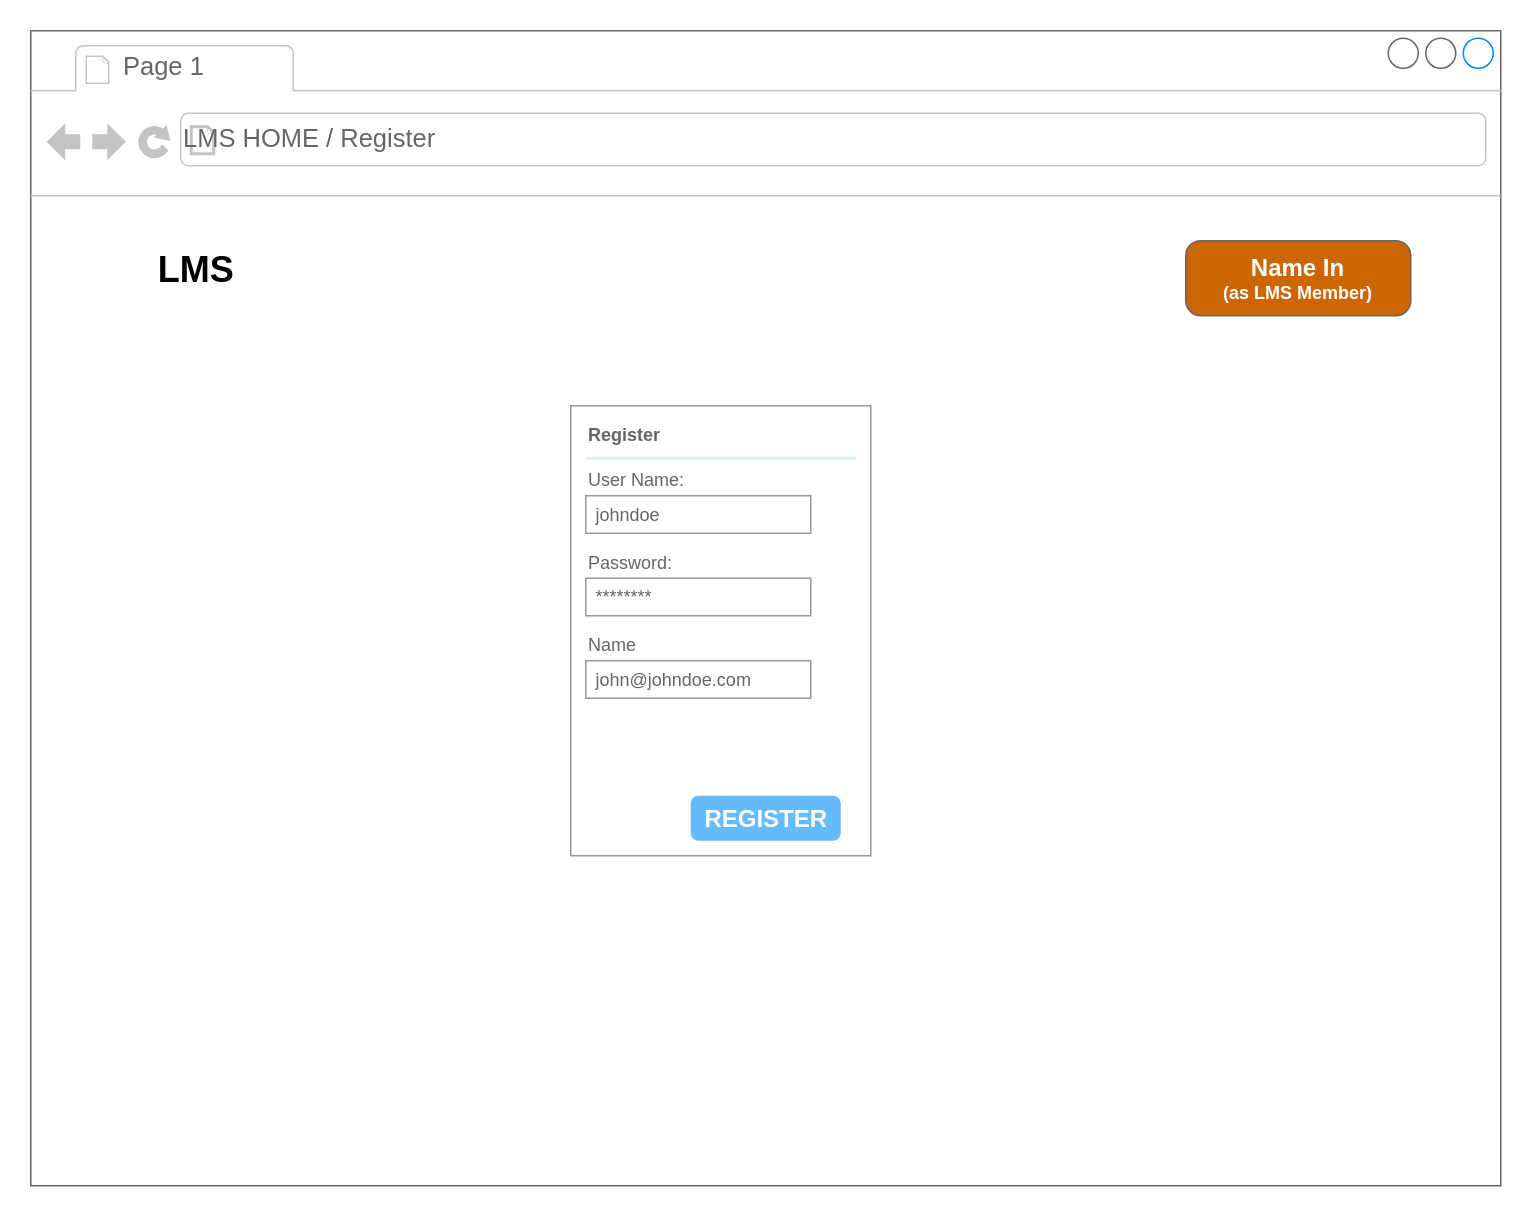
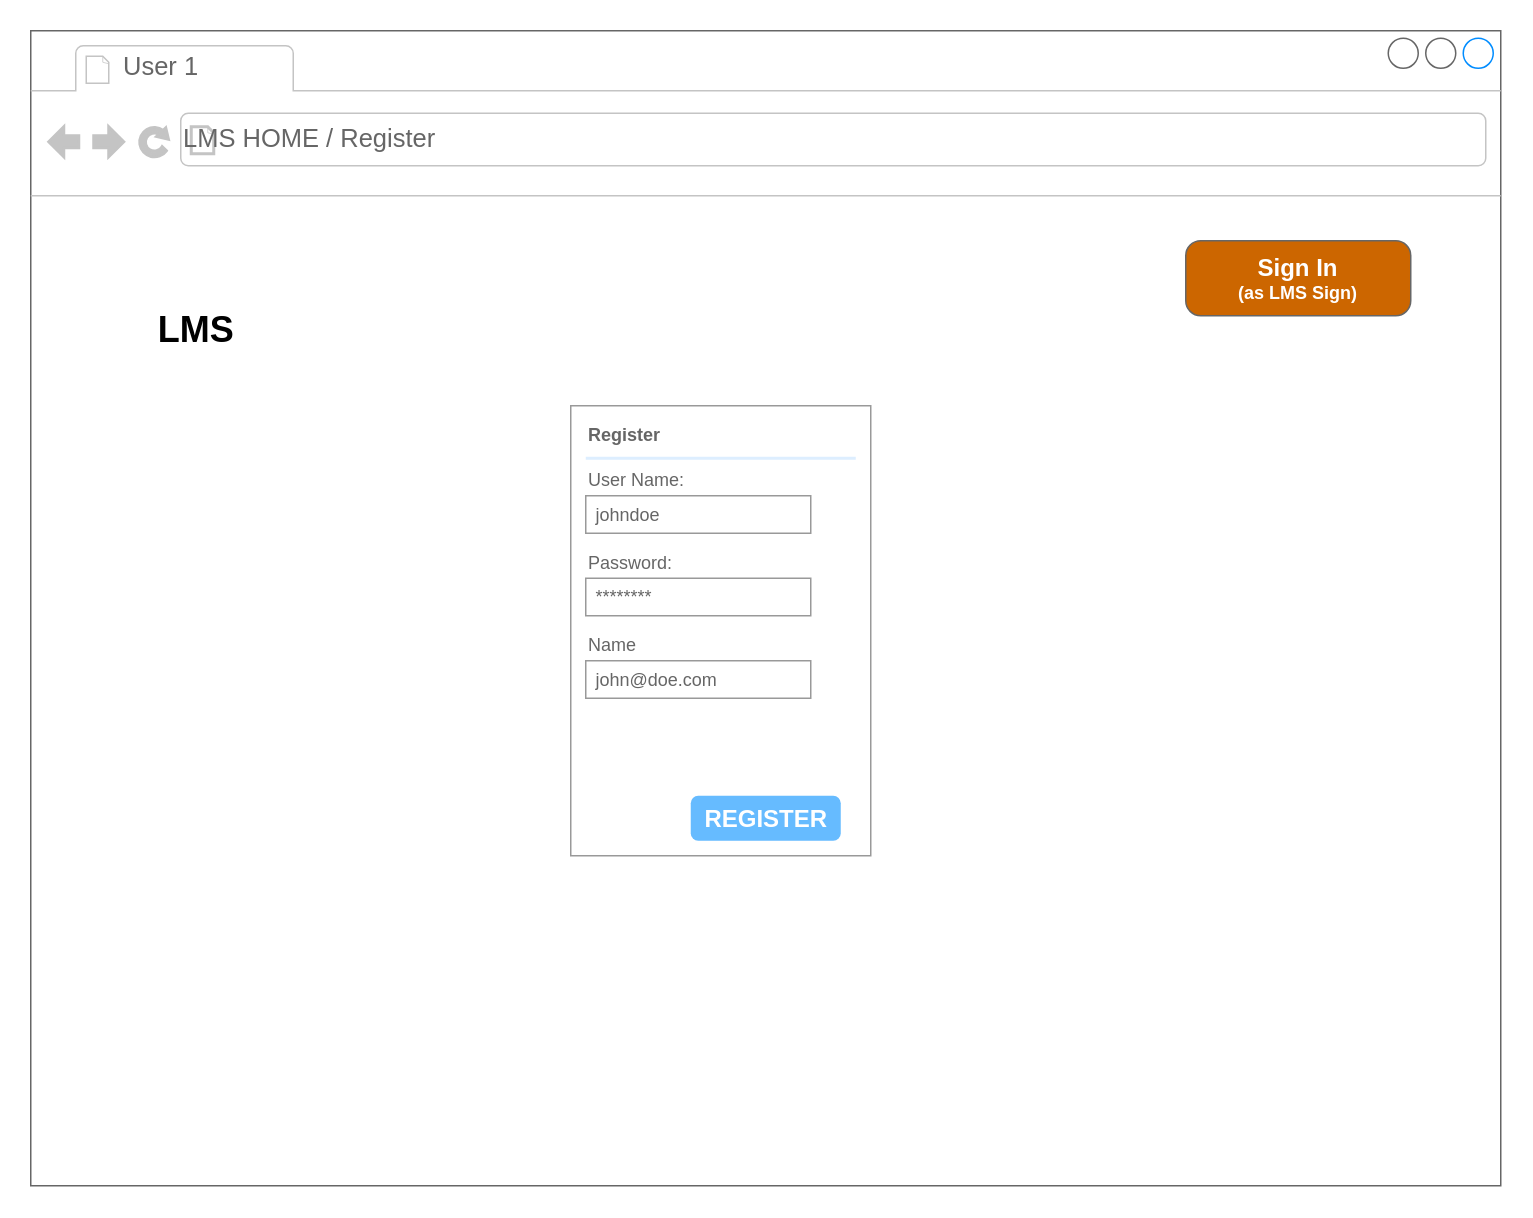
(163, 68) -> (163, 68)
(1298, 268) -> (1298, 268)
(196, 271) -> (196, 331)
(1298, 293) -> (1298, 293)
(675, 680) -> (654, 680)
